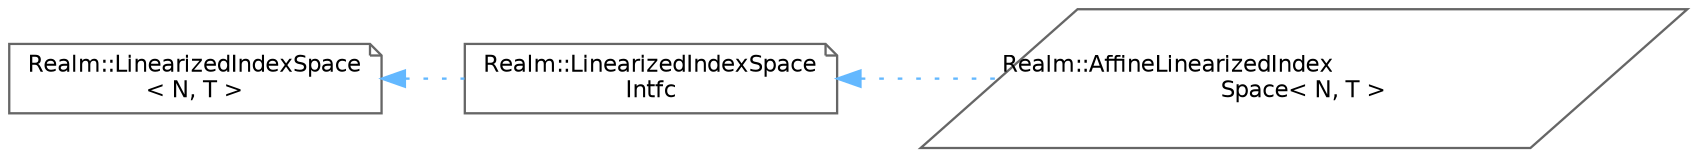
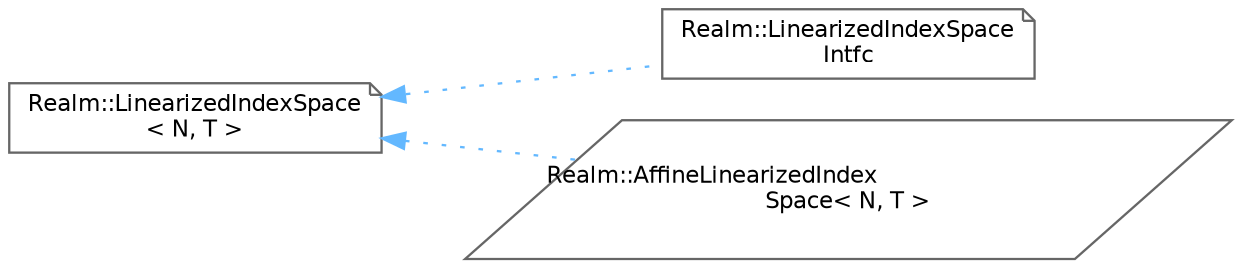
(930, 79) -> (491, 150)
